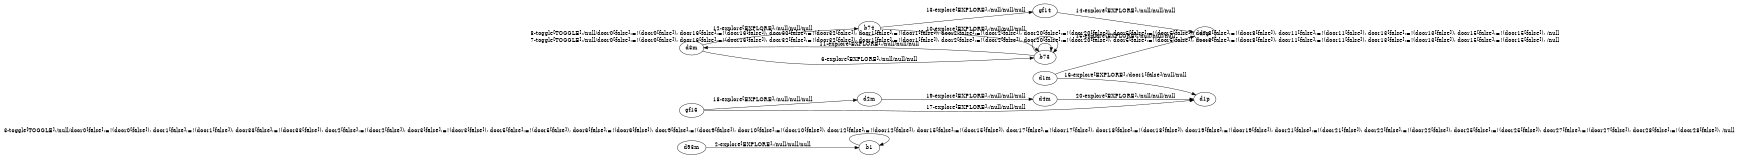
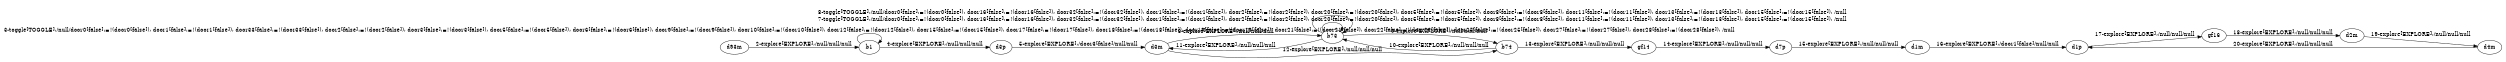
none -> (1419, 34)
none -> (1001, 47)
(1123, 55) -> (1847, 47)
(947, 112) -> (2143, 42)
